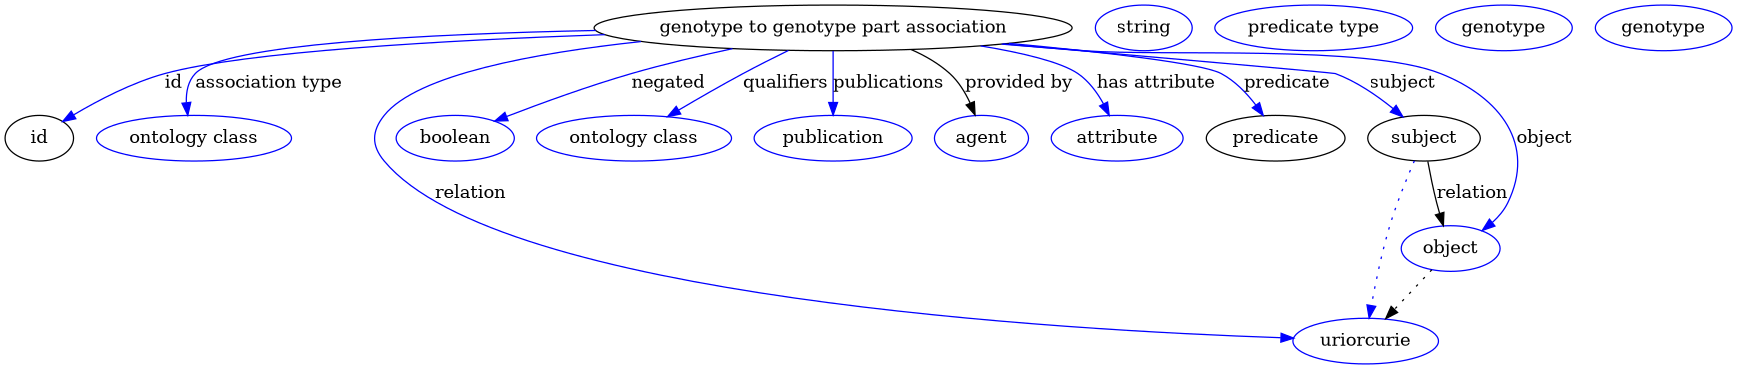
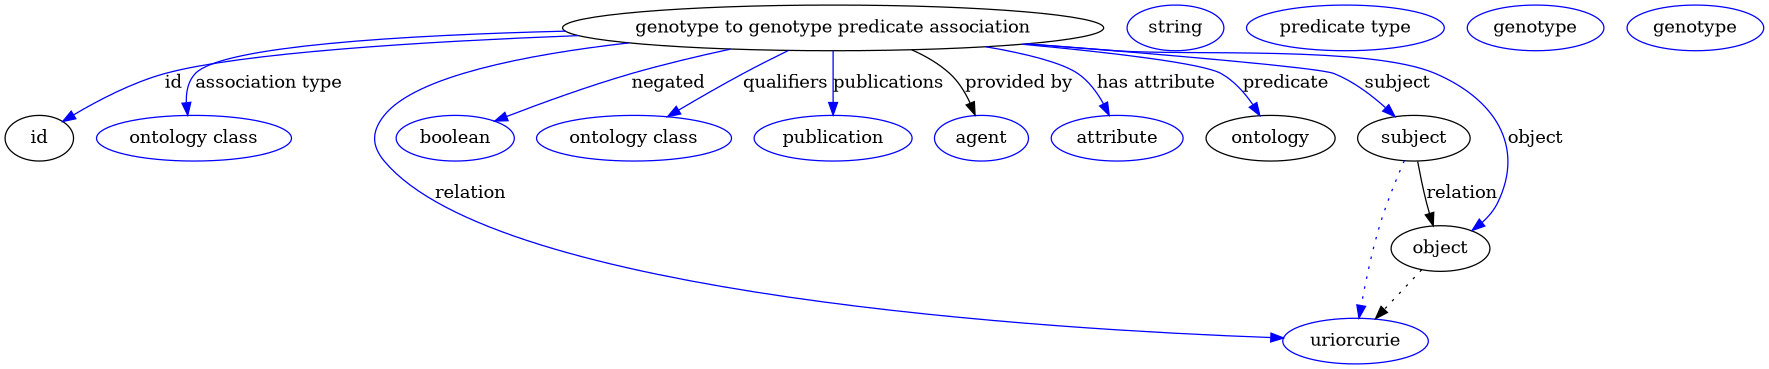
(833, 28) -> (833, 28)
(1276, 138) -> (1271, 138)
(1451, 249) -> (1441, 249)
